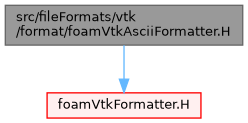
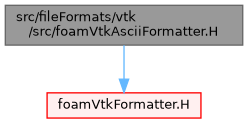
(124, 25) -> (124, 25)
